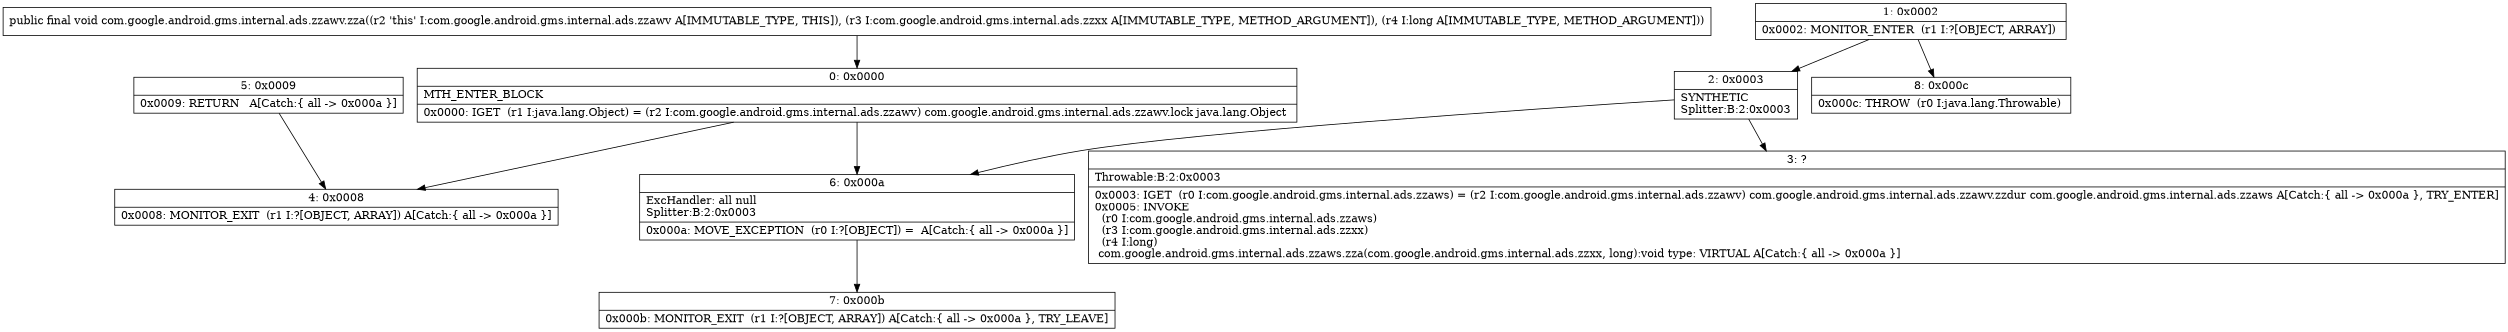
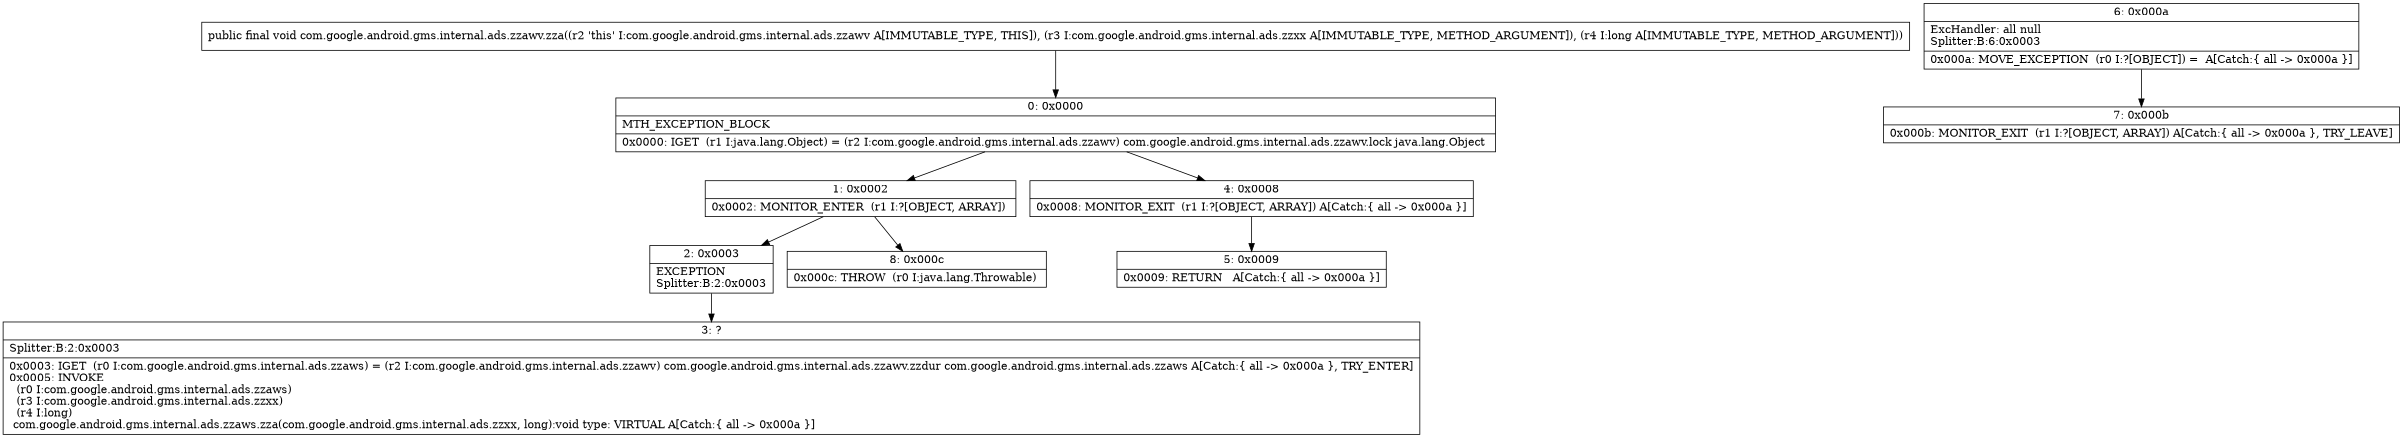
(484, 95) -> (696, 124)
(1715, 98) -> (691, 272)
(1325, 125) -> none
(857, 144) -> (950, 165)
(300, 148) -> (1252, 230)
(1158, 178) -> (65, 349)
(701, 213) -> (1986, 42)
